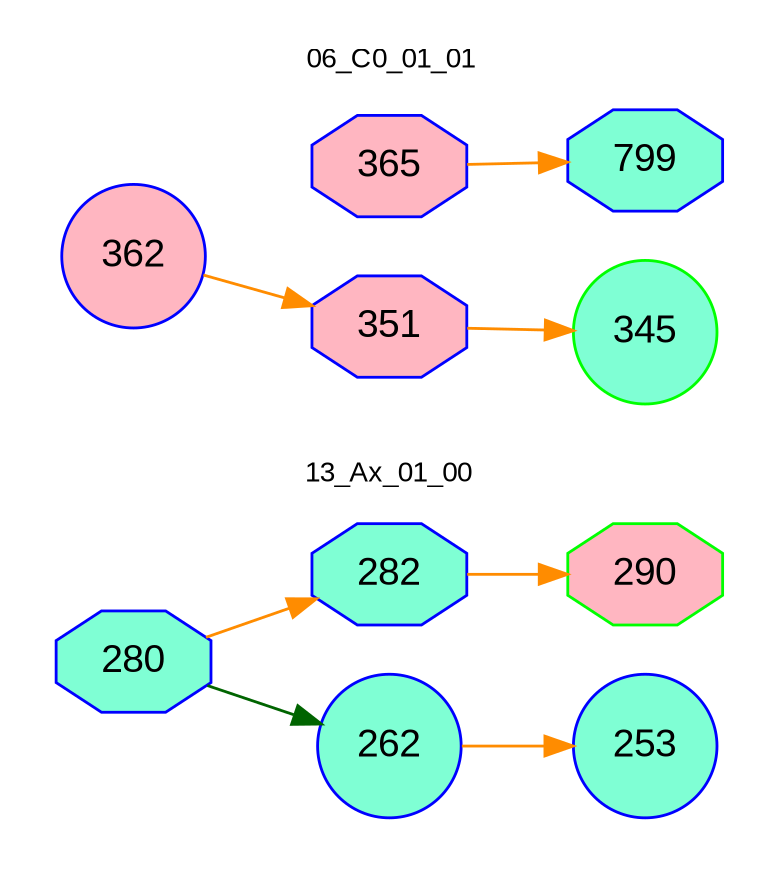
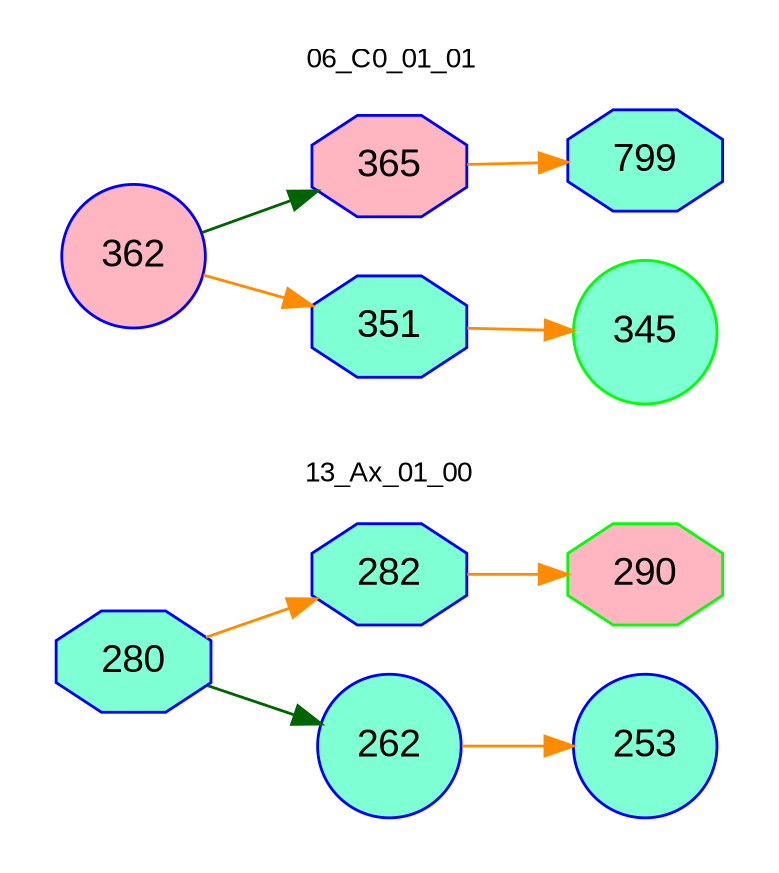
none -> (246, 217)
(389, 327) -> (389, 327)
